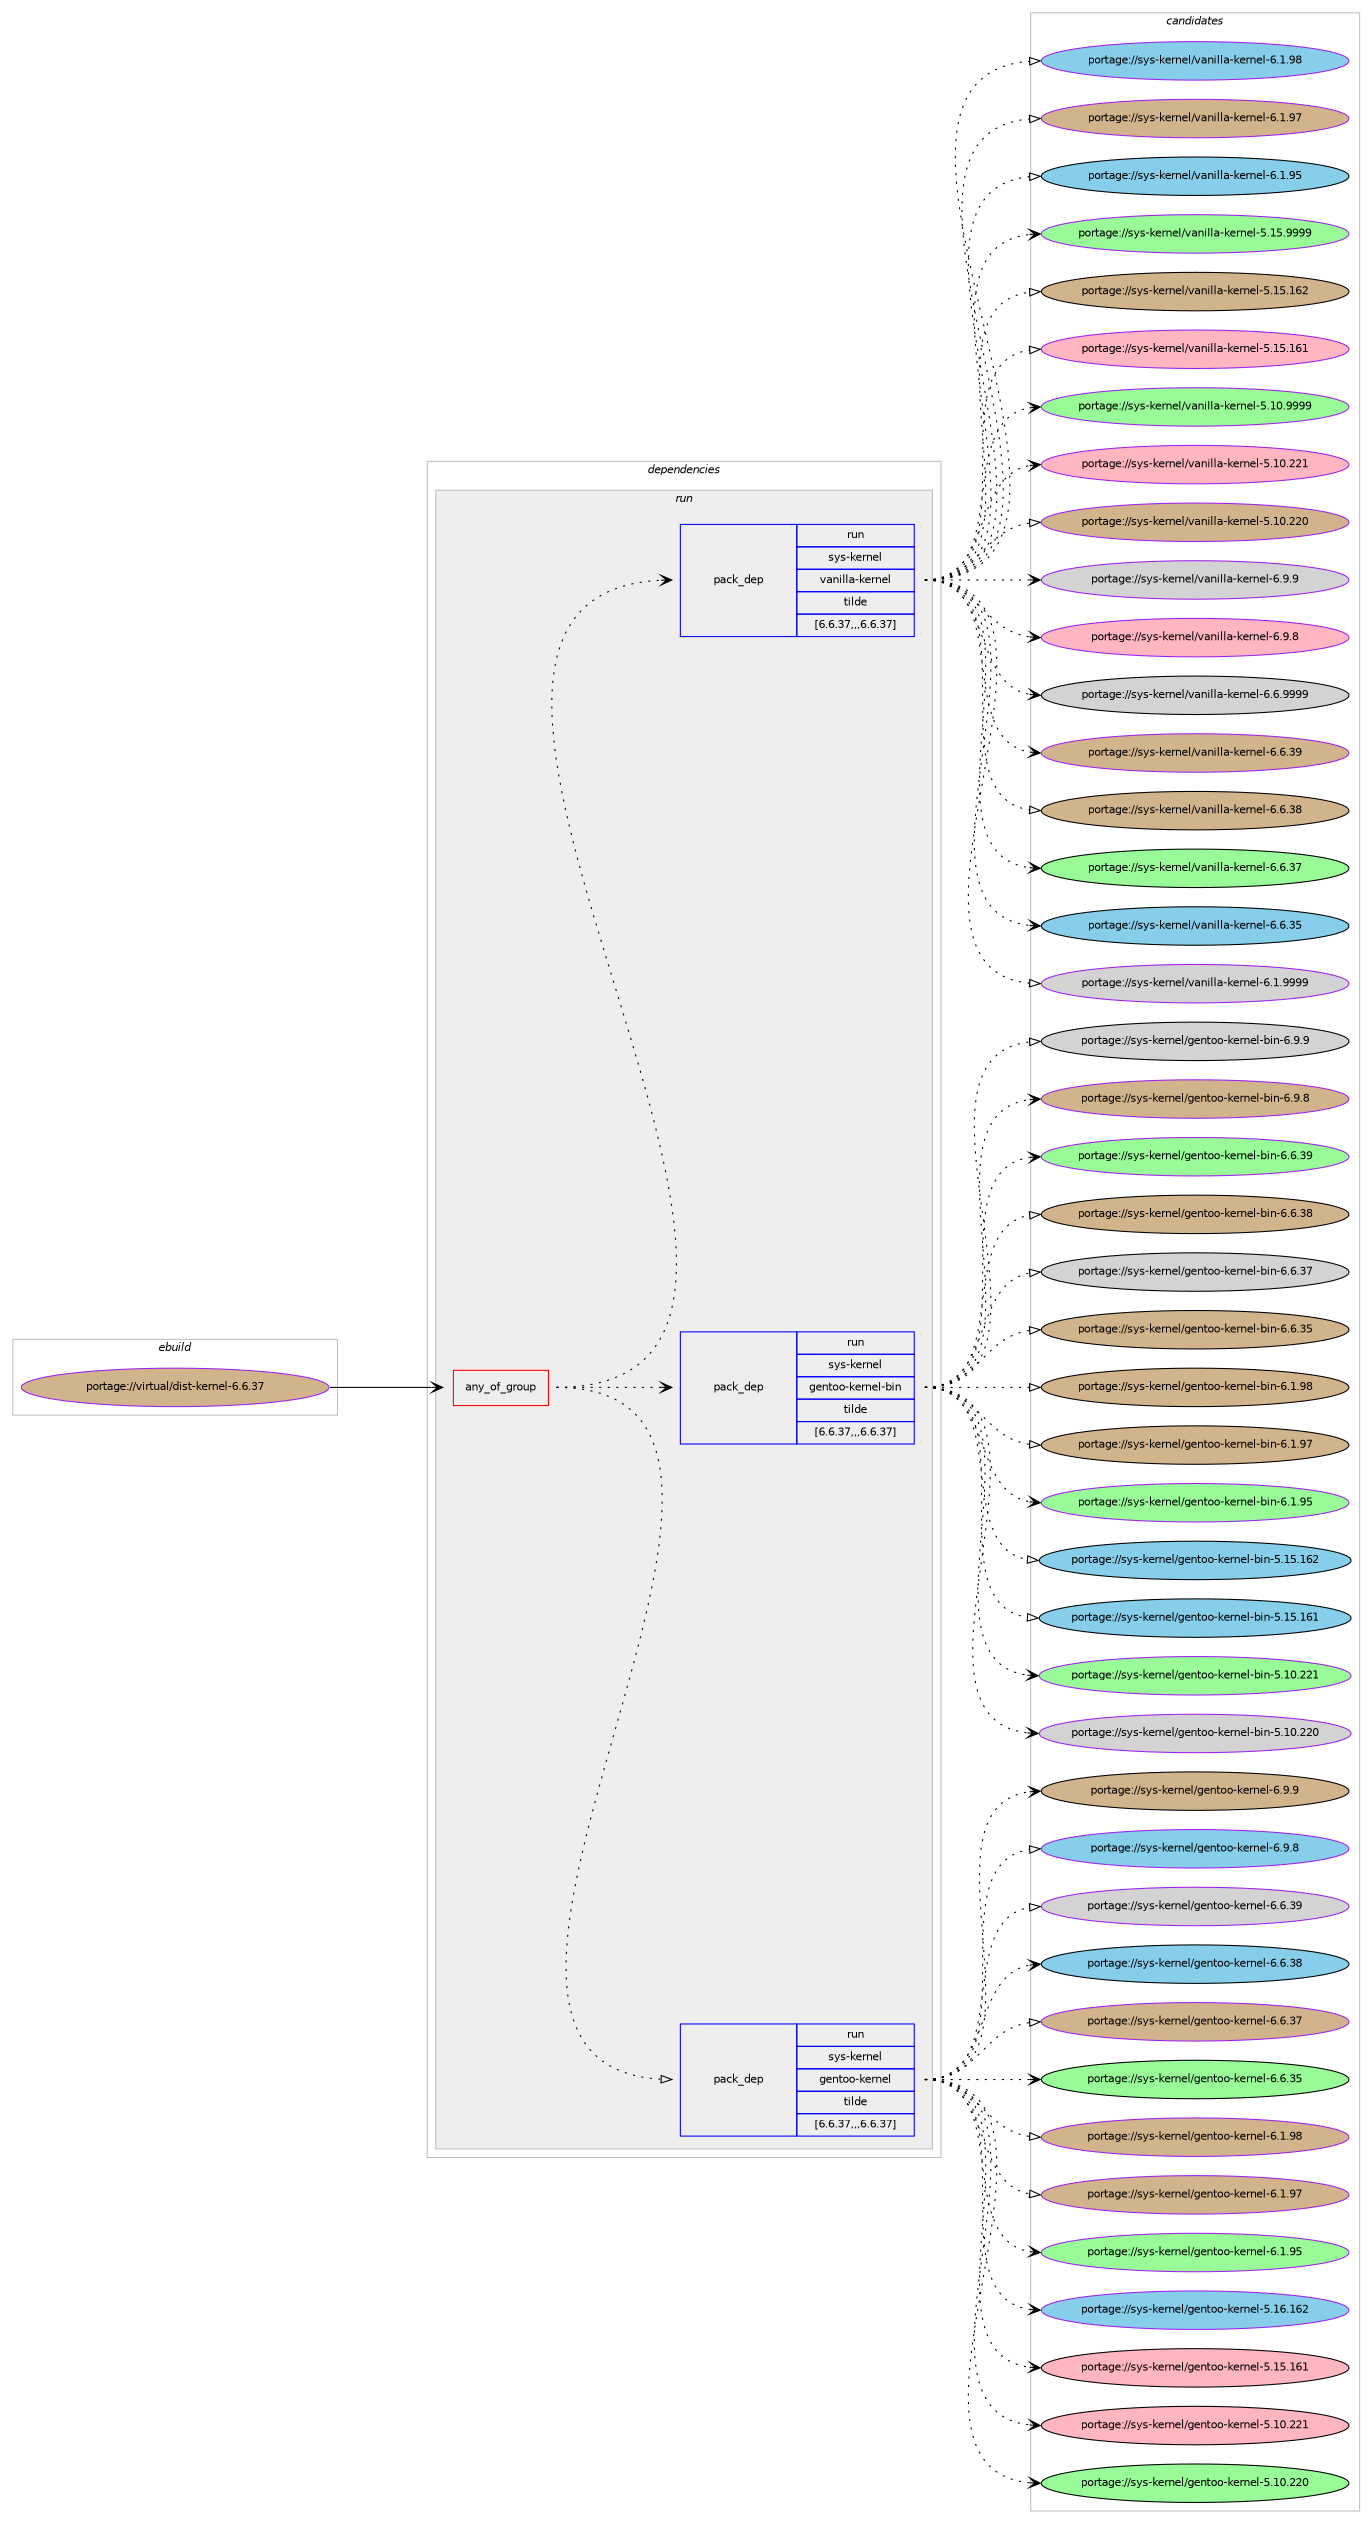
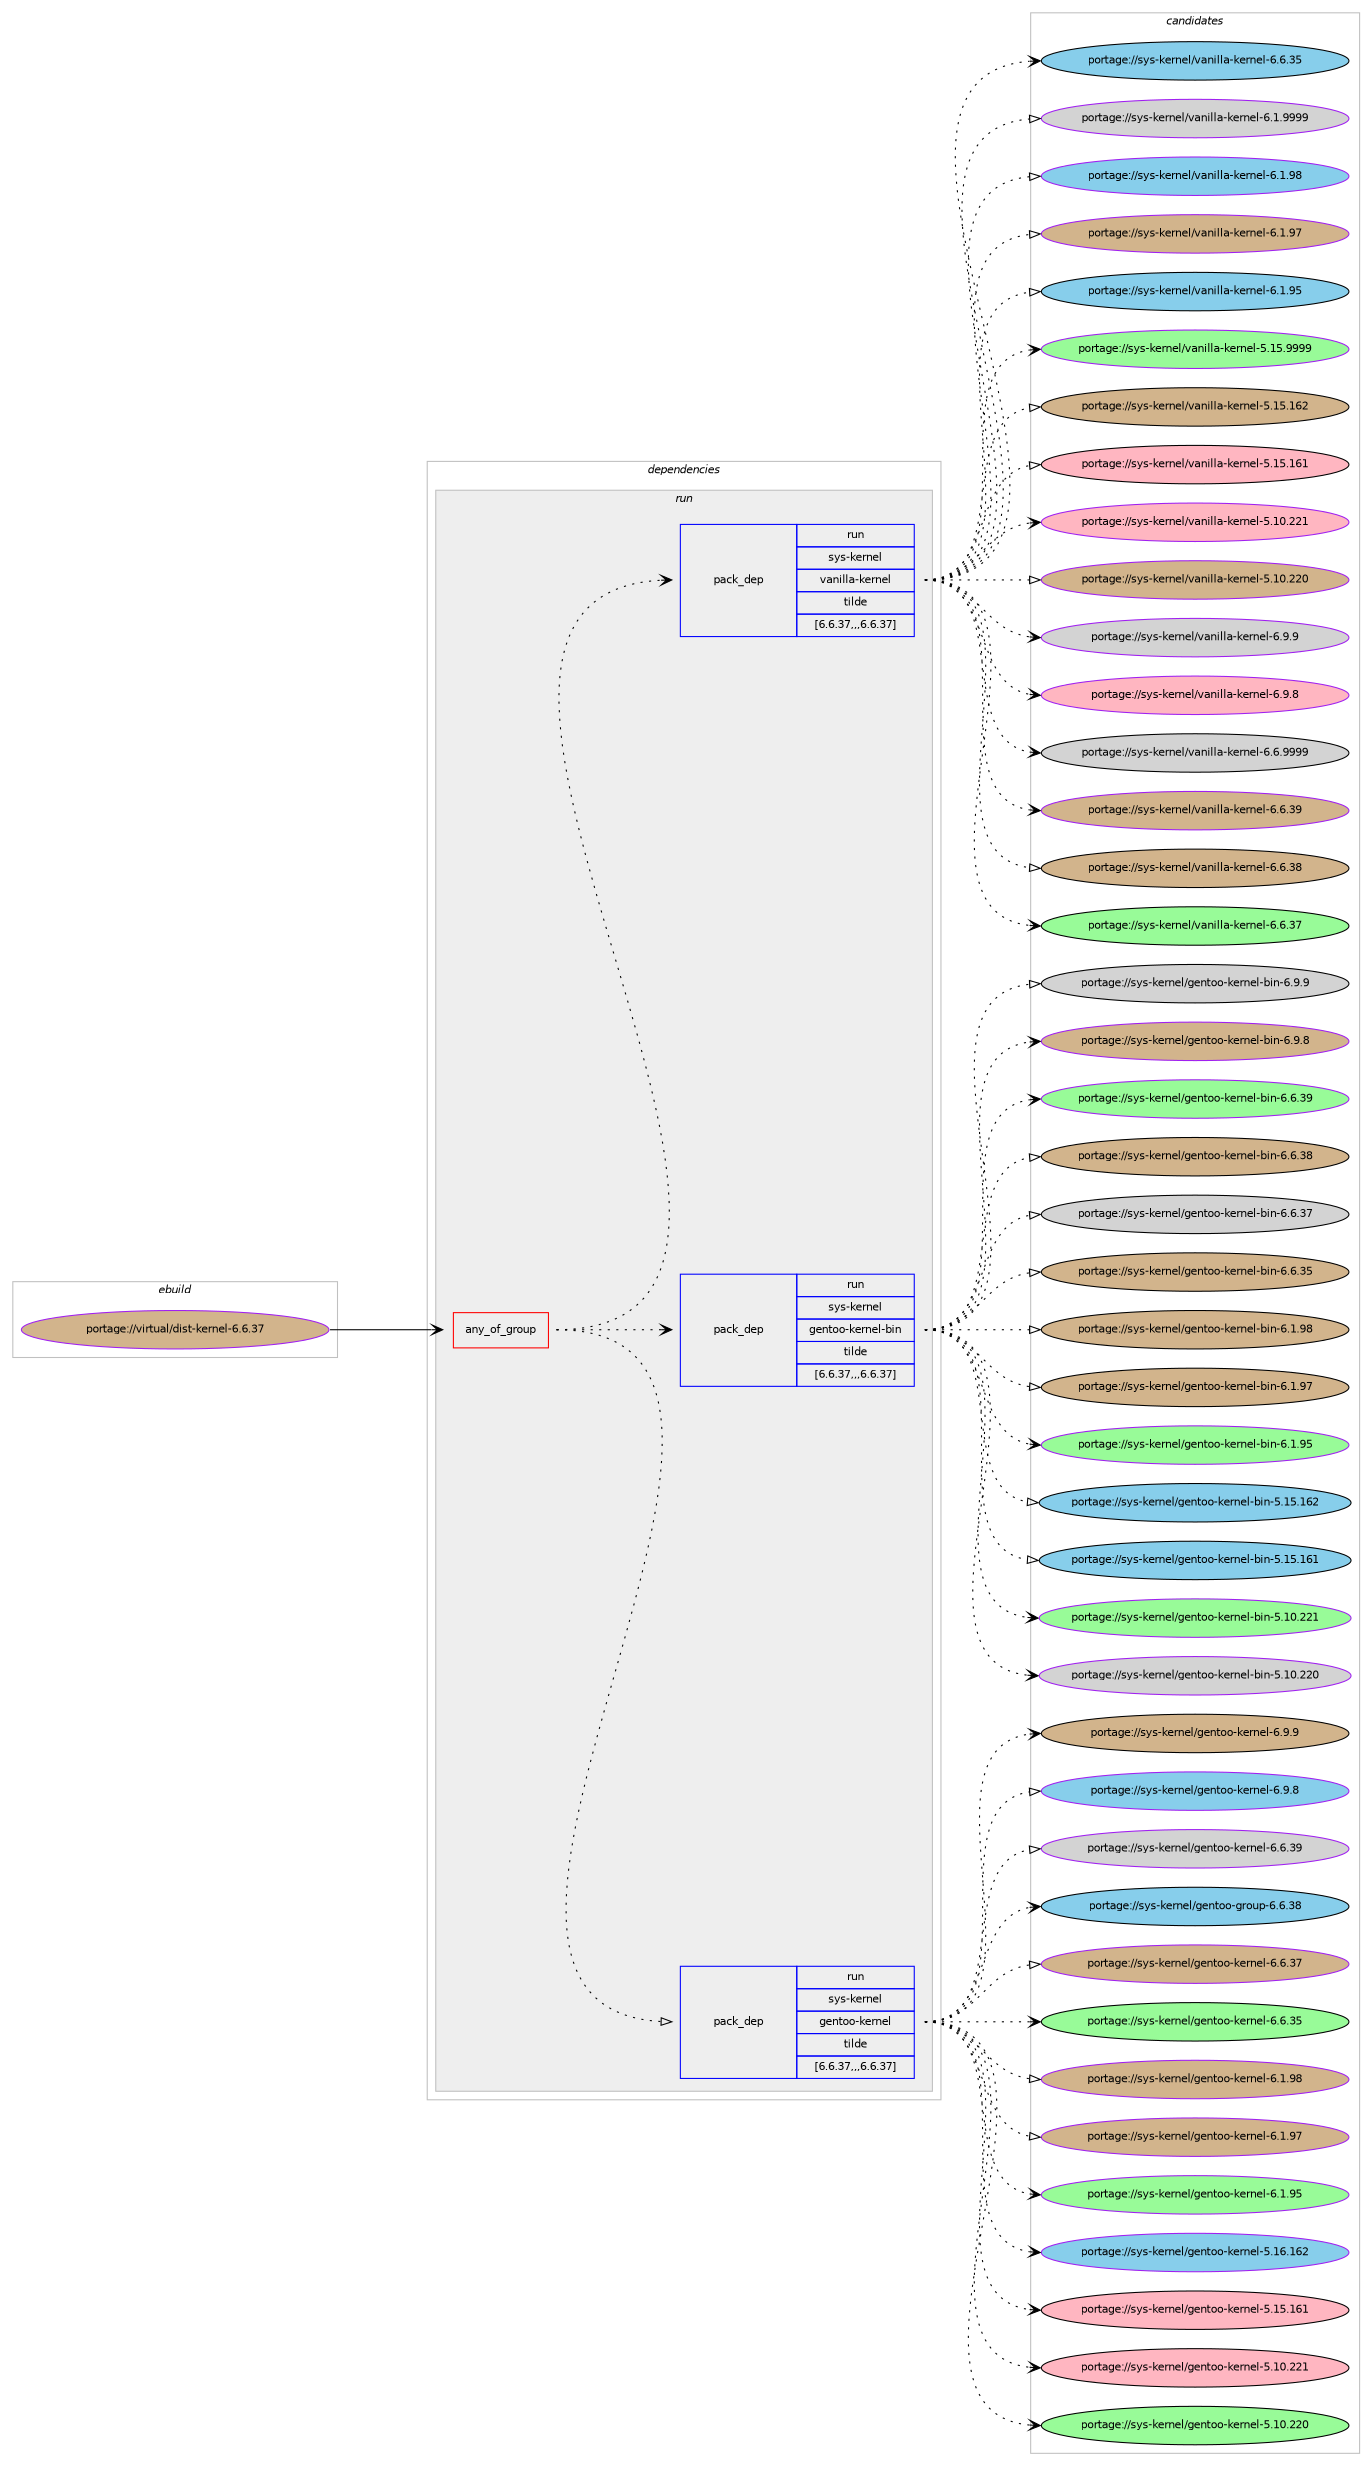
(1195, 349) -> (1195, 465)
(1195, 407) -> none
(1195, 1964) -> (1195, 1906)
